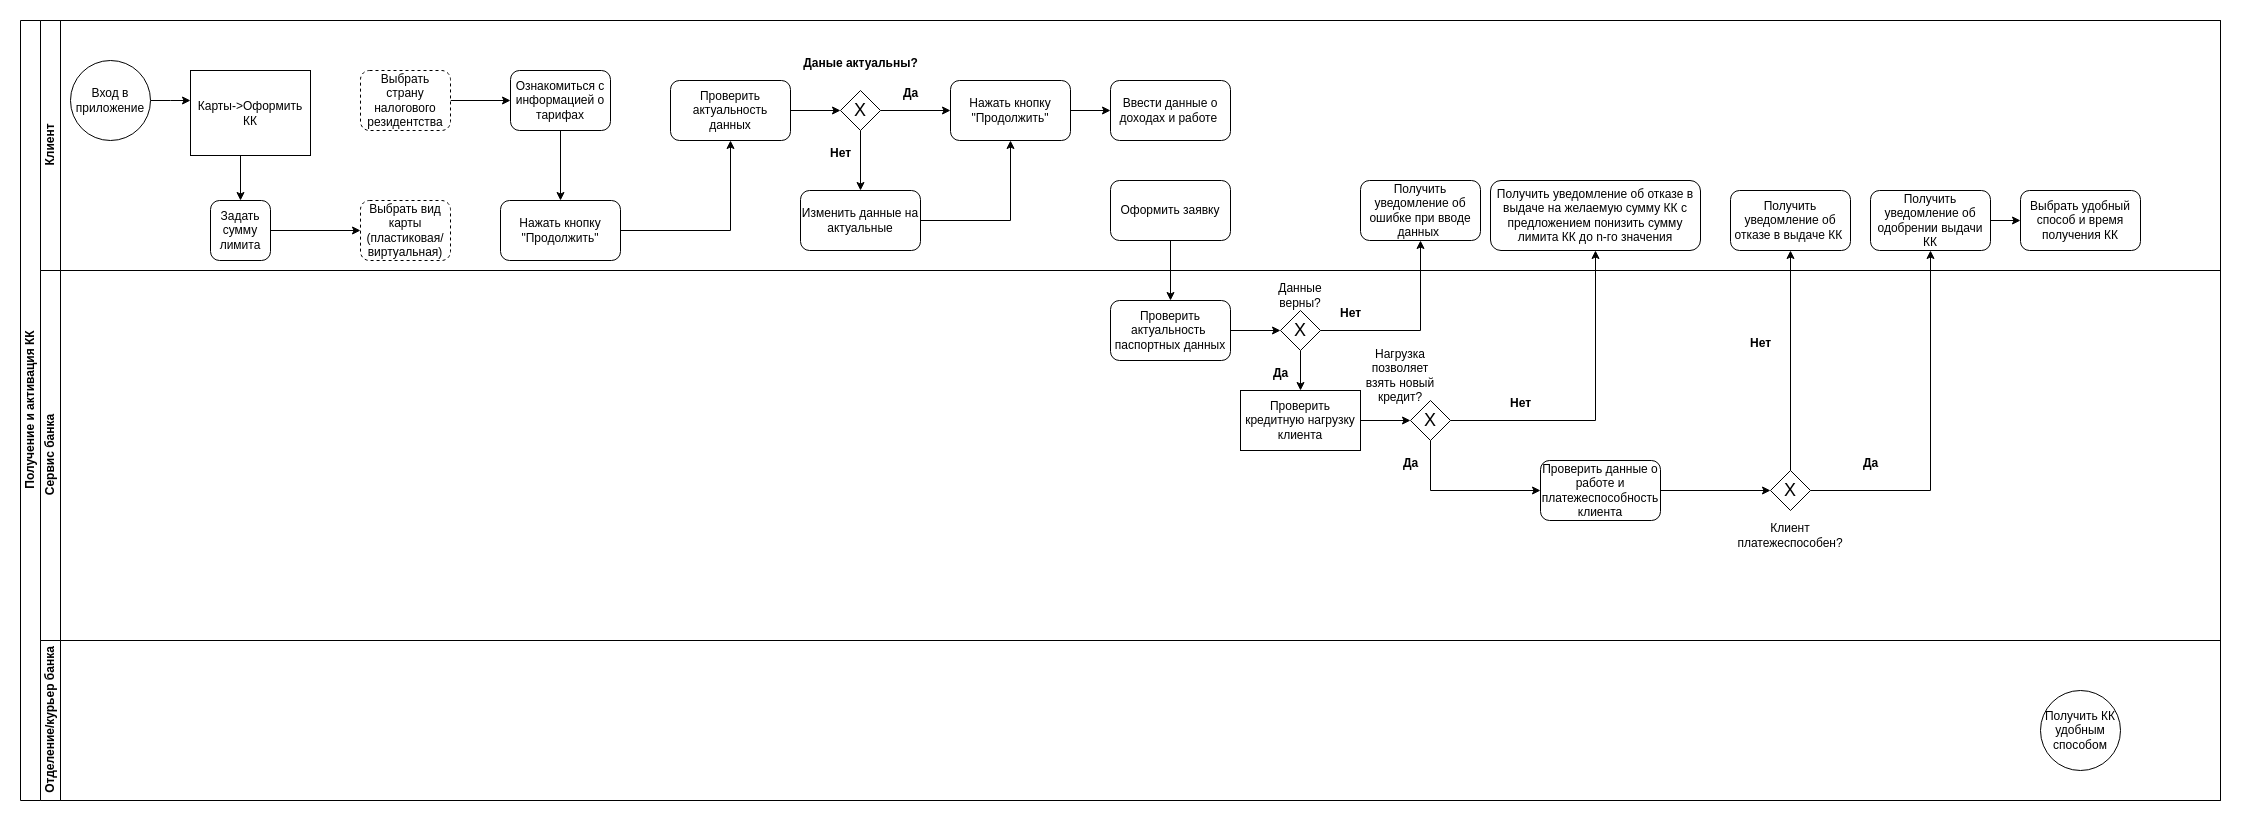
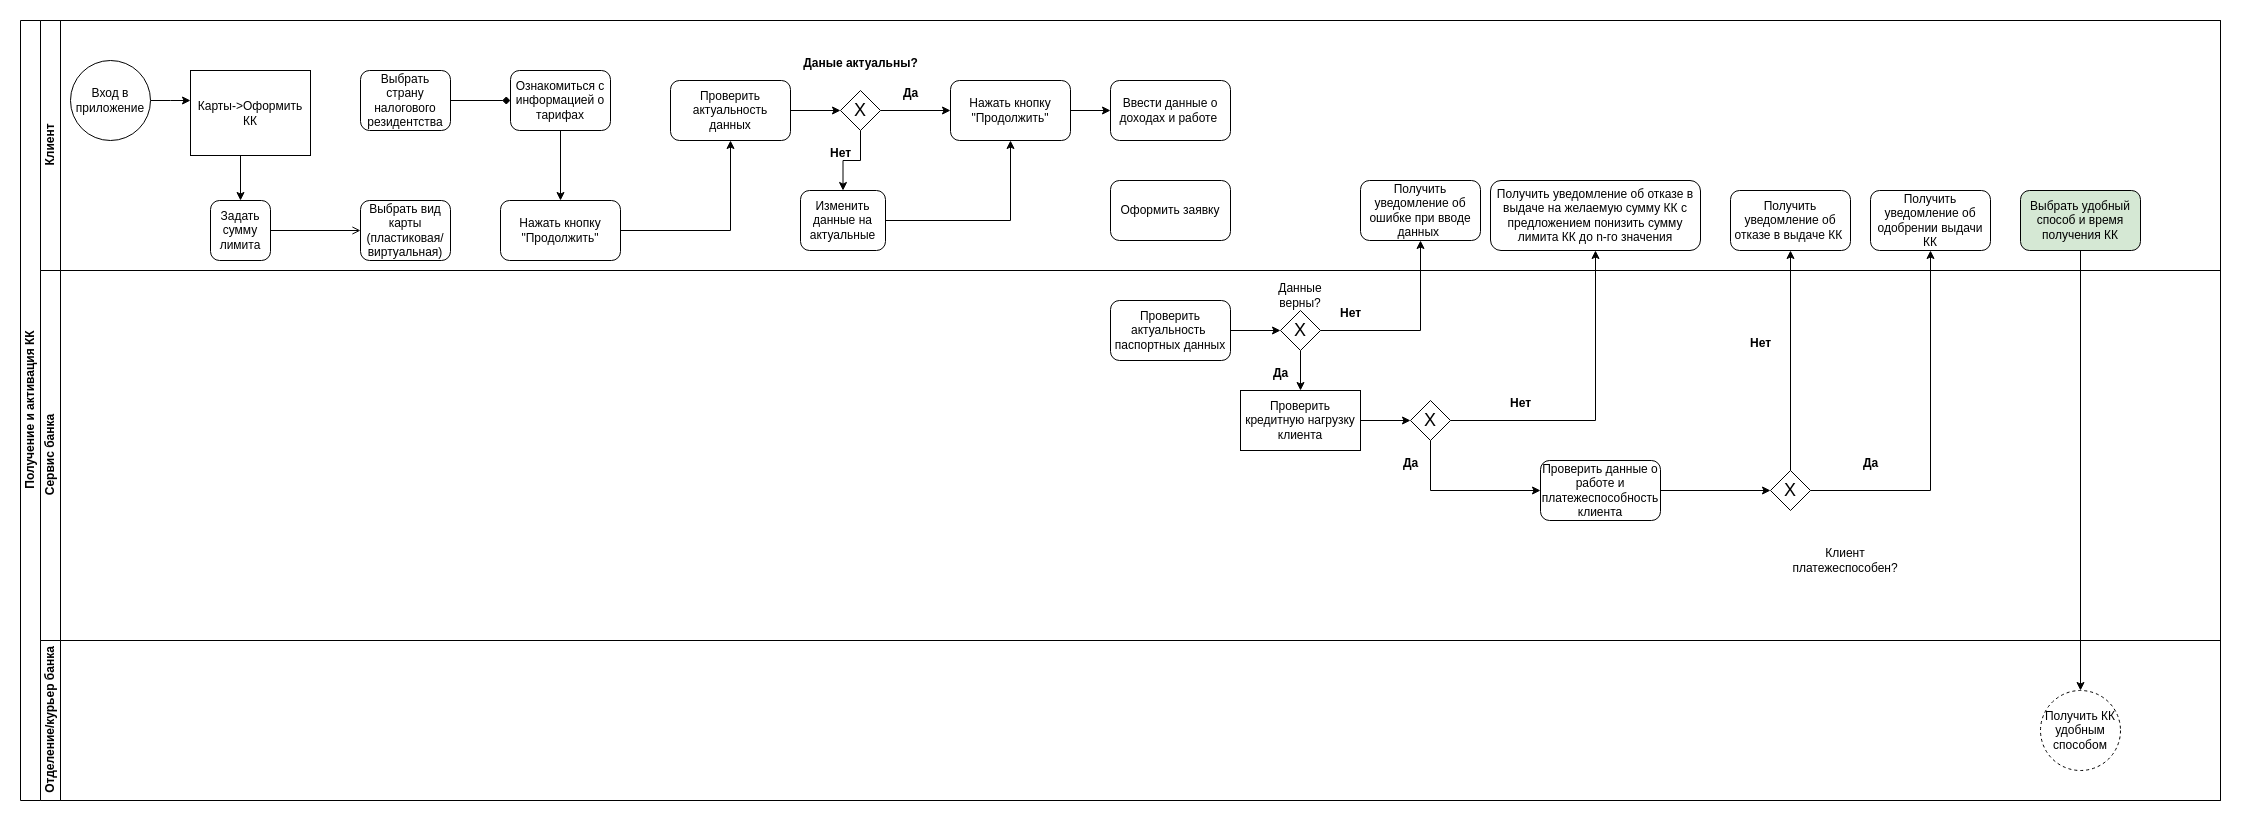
(406, 101) -> (406, 101)
(502, 101) -> (502, 101)
(861, 221) -> (843, 221)
(2010, 221) -> none
(2081, 221) -> (2081, 221)
(352, 231) -> (354, 231)
(406, 231) -> (406, 231)
(1171, 267) -> none
(1401, 376) -> none
none -> (2081, 467)
(1791, 536) -> (1846, 561)
(2081, 731) -> (2081, 731)
